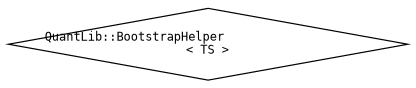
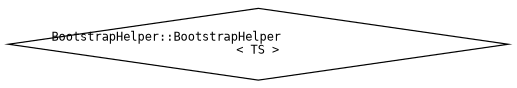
(208, 44) -> (258, 44)
